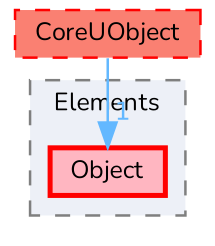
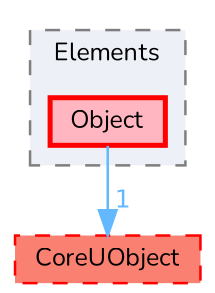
(108, 97) -> (108, 181)
